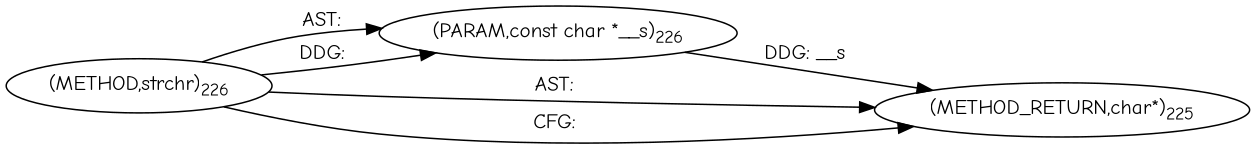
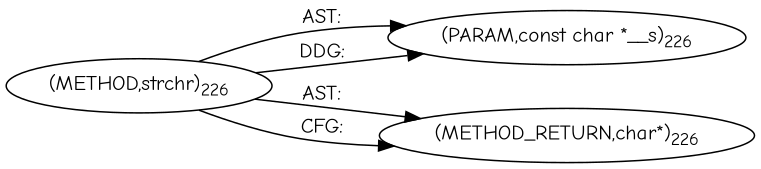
(801, 70) -> none
(1180, 108) -> (685, 133)
